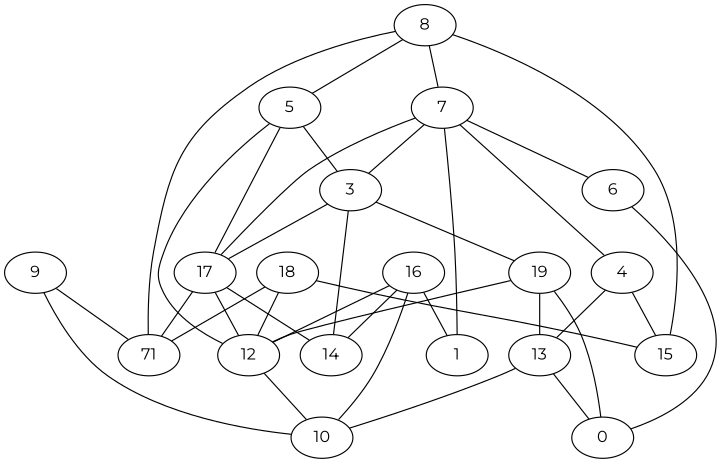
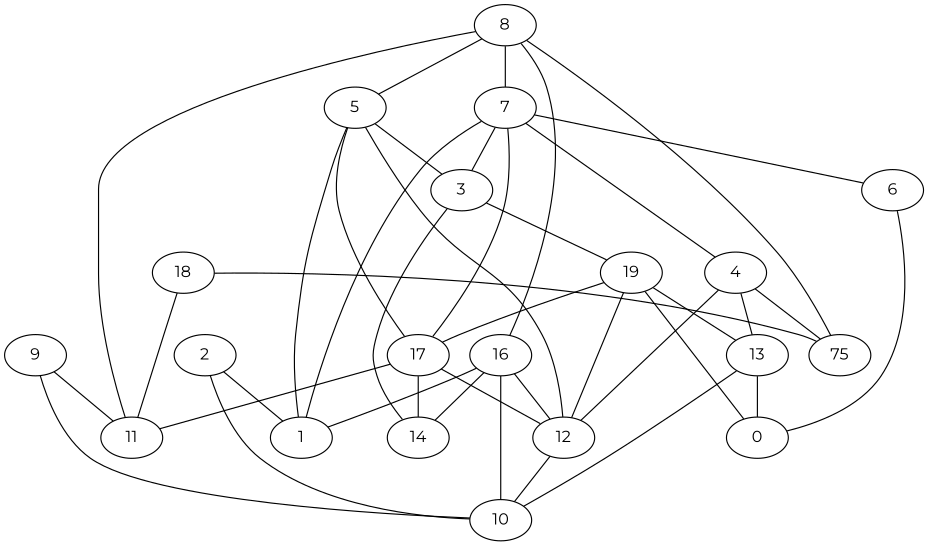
none -> (553, 189)
(278, 231) -> (535, 306)
none -> (306, 262)
(271, 307) -> (650, 355)
(149, 355) -> (132, 438)
none -> (205, 355)
(666, 355) -> (840, 355)
